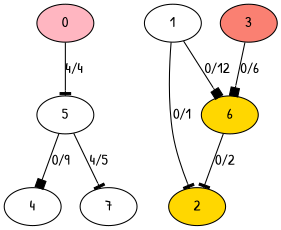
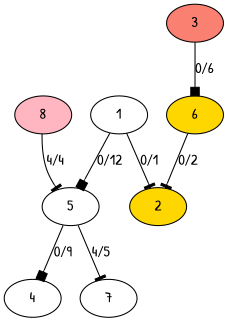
(65, 23) -> (43, 115)
(198, 64) -> (97, 156)
